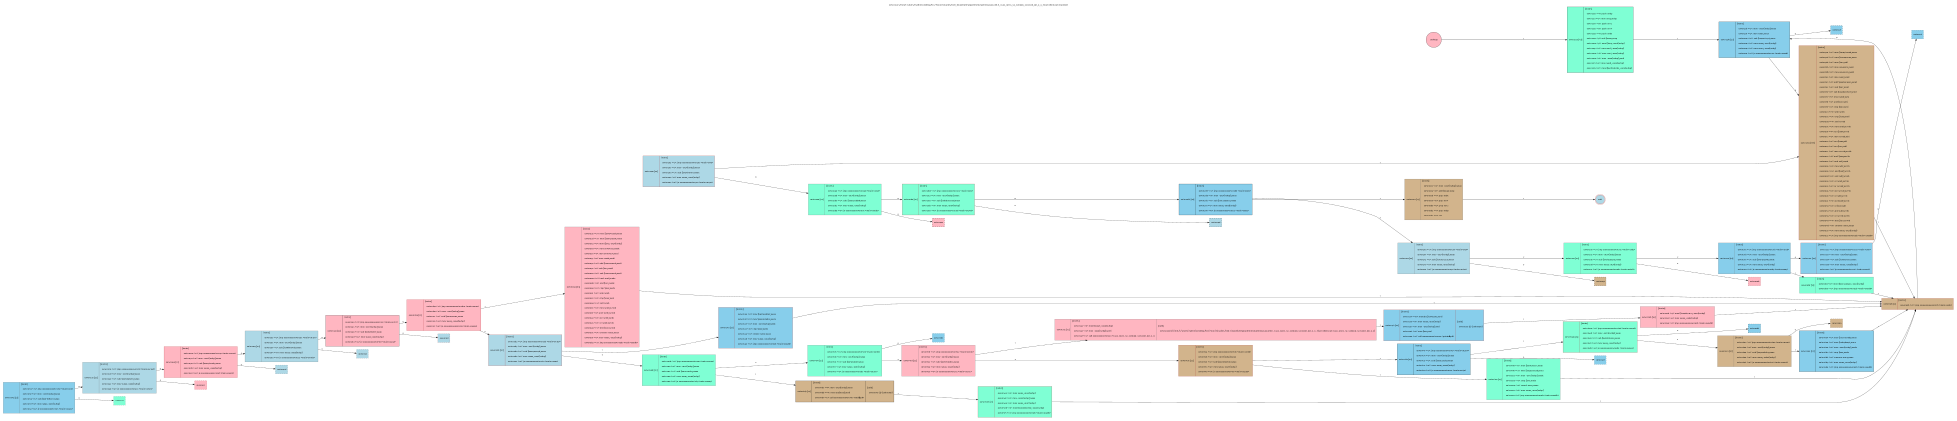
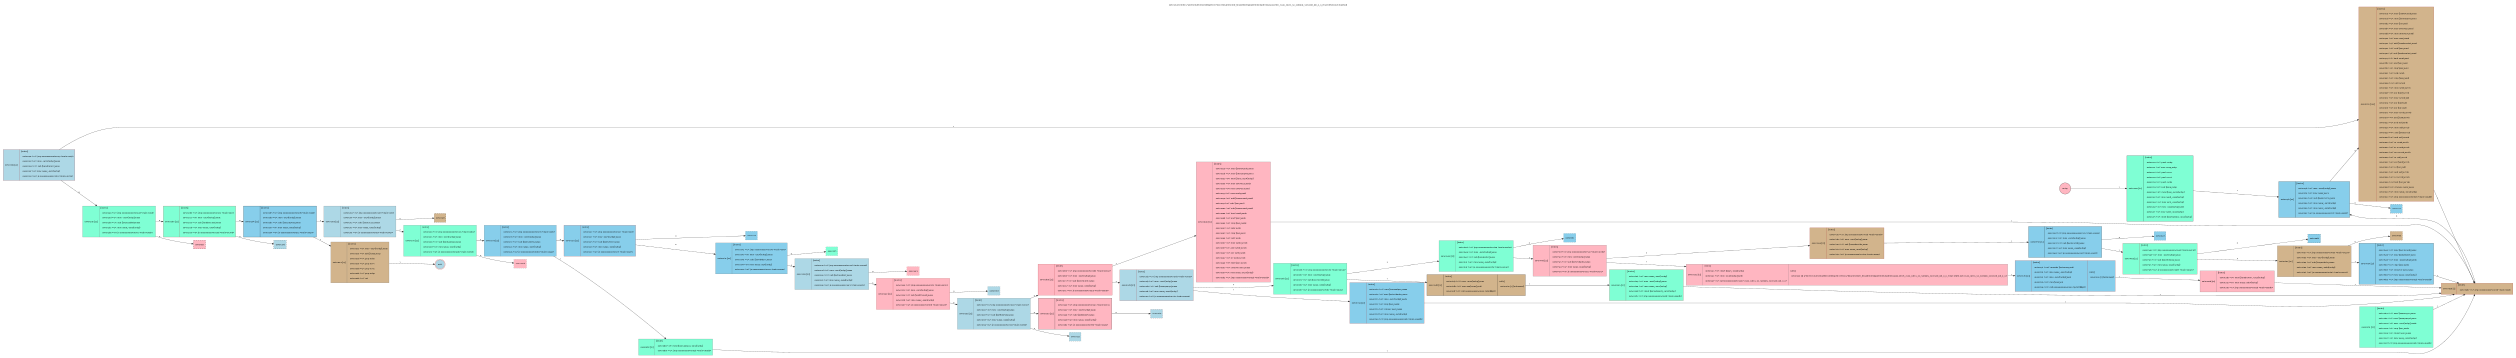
(1434, 40) -> (2065, 188)
none -> (675, 249)
(402, 323) -> (1033, 297)
(1369, 376) -> none
